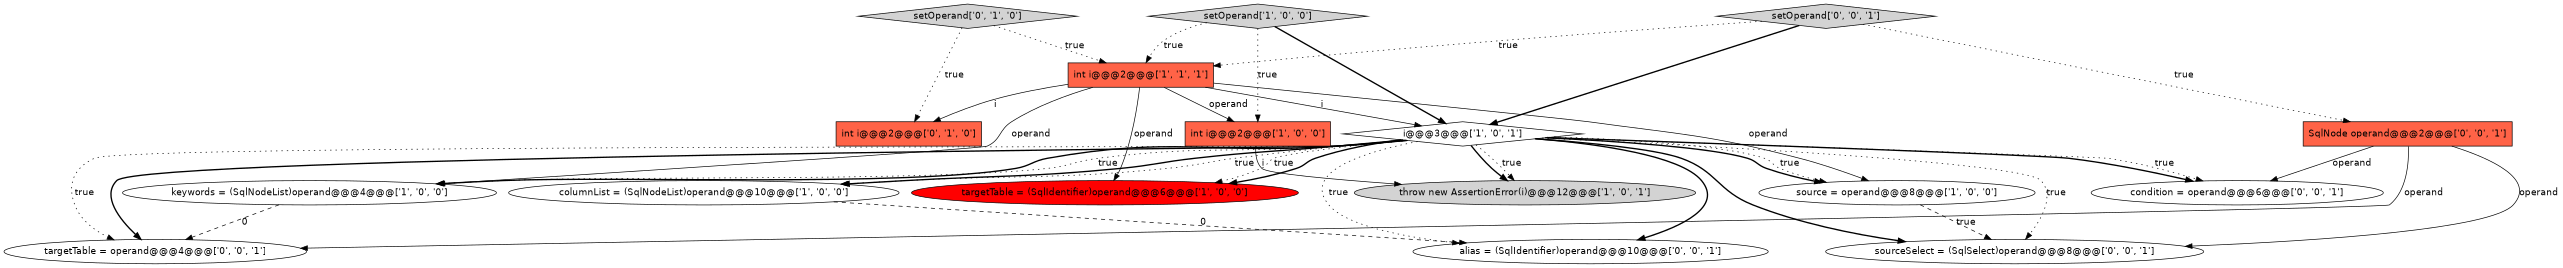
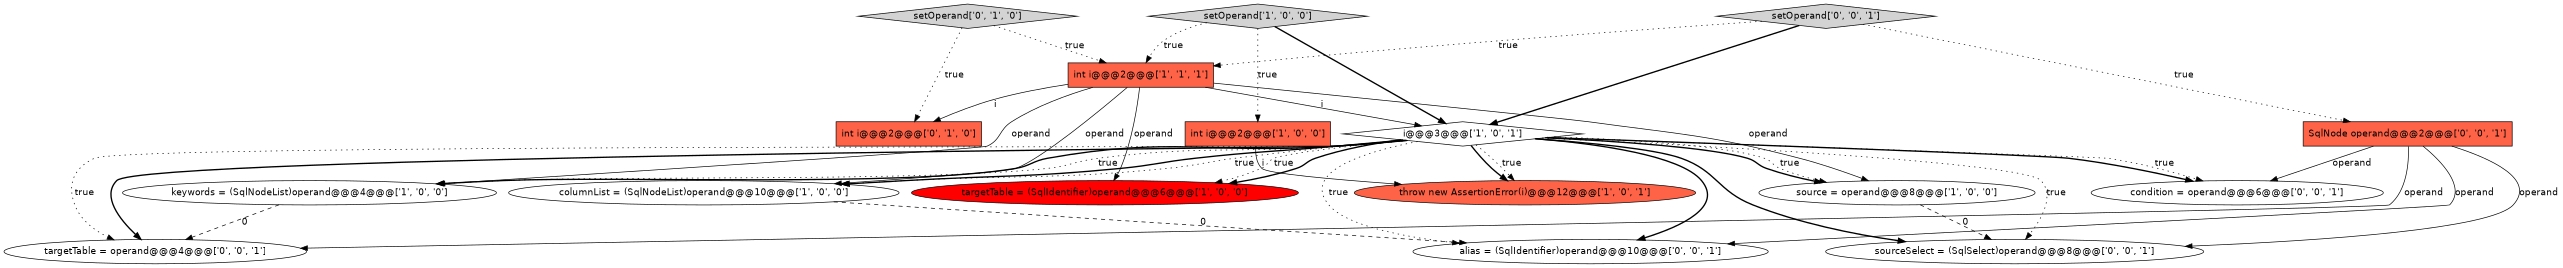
(1196, 103) -> (1041, 155)
(1525, 193) -> (1525, 193)
(1966, 222) -> (1966, 222)
none -> (2128, 223)
